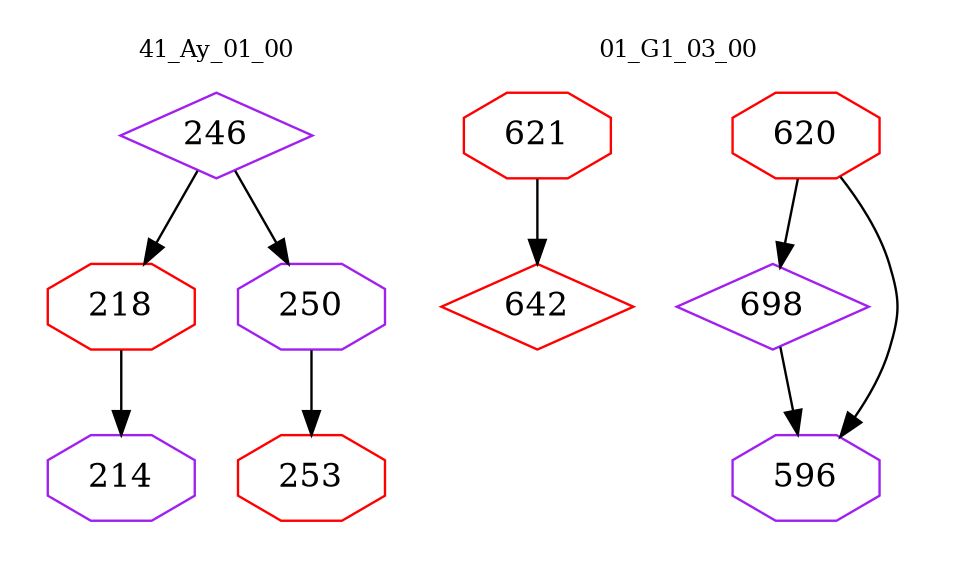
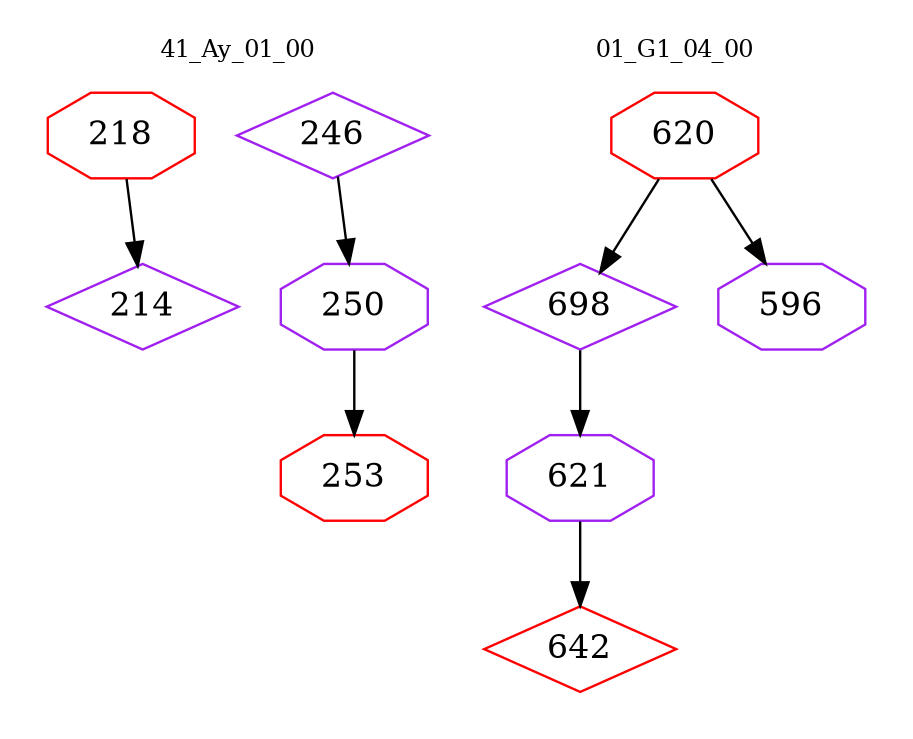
(679, 51) -> (675, 51)
(537, 136) -> (580, 478)
(177, 207) -> none
(787, 379) -> (580, 381)
(121, 478) -> (143, 307)
